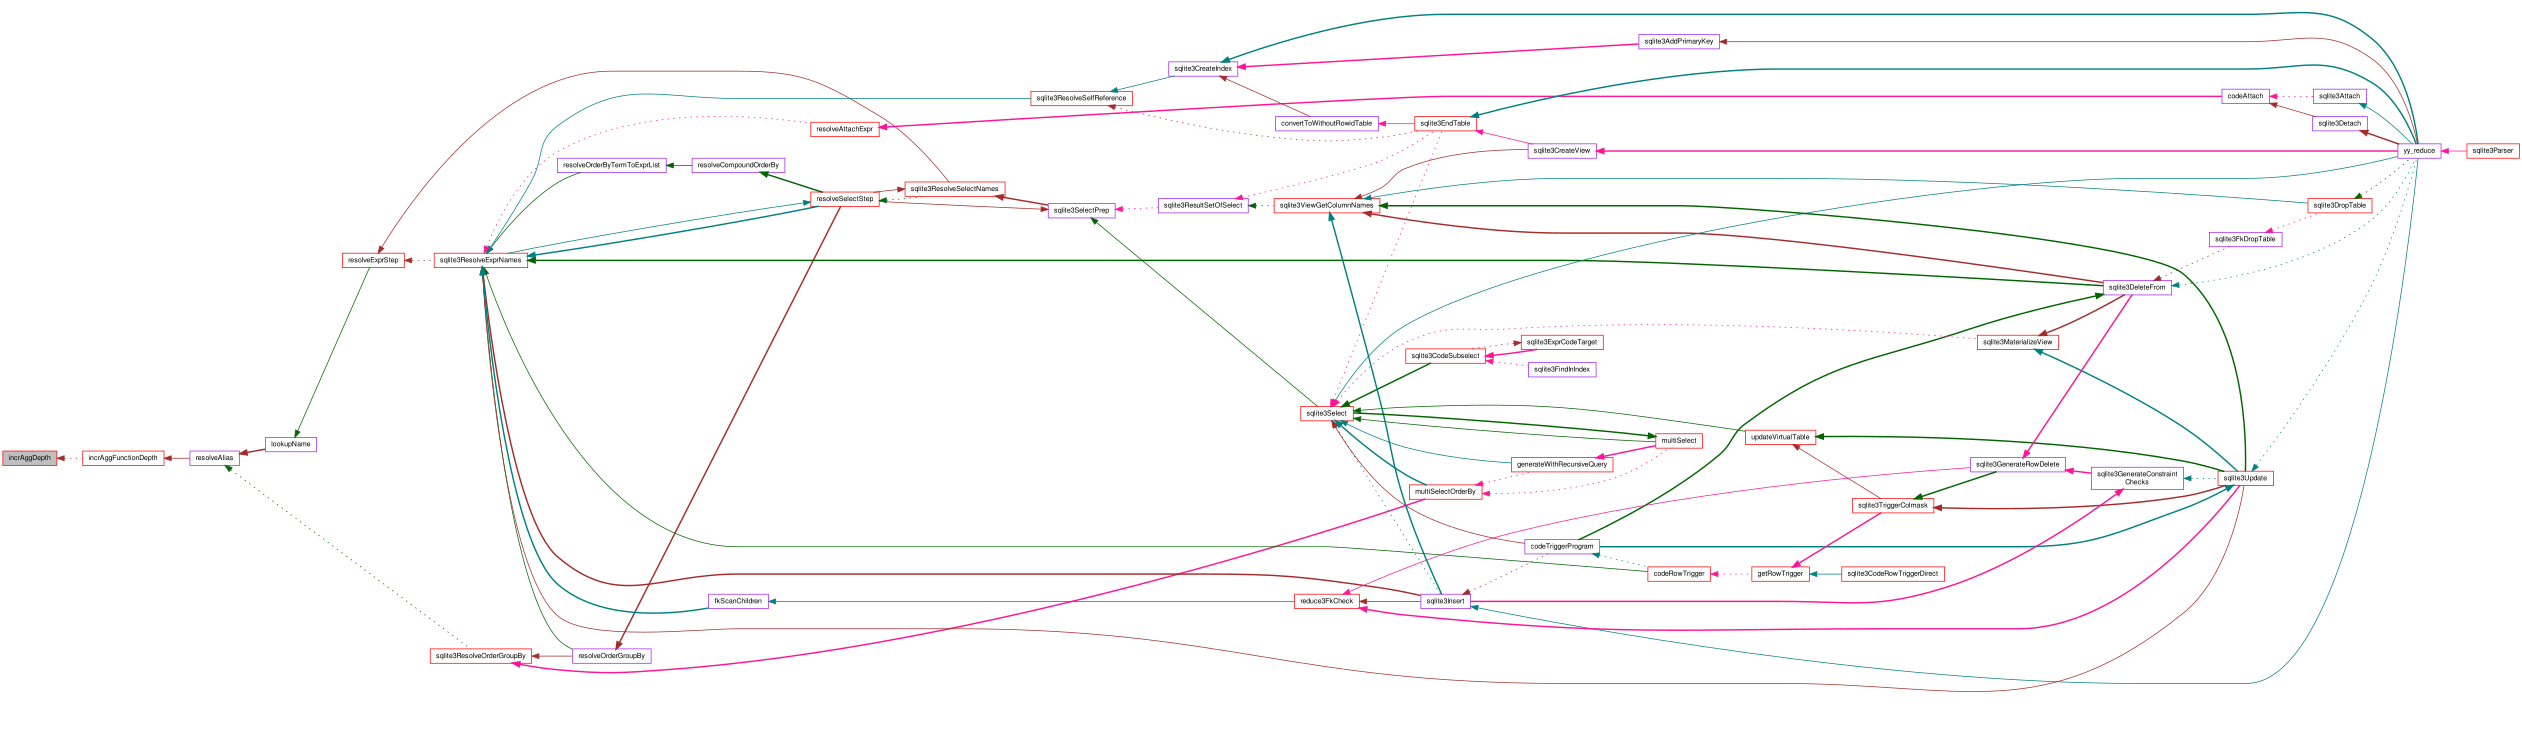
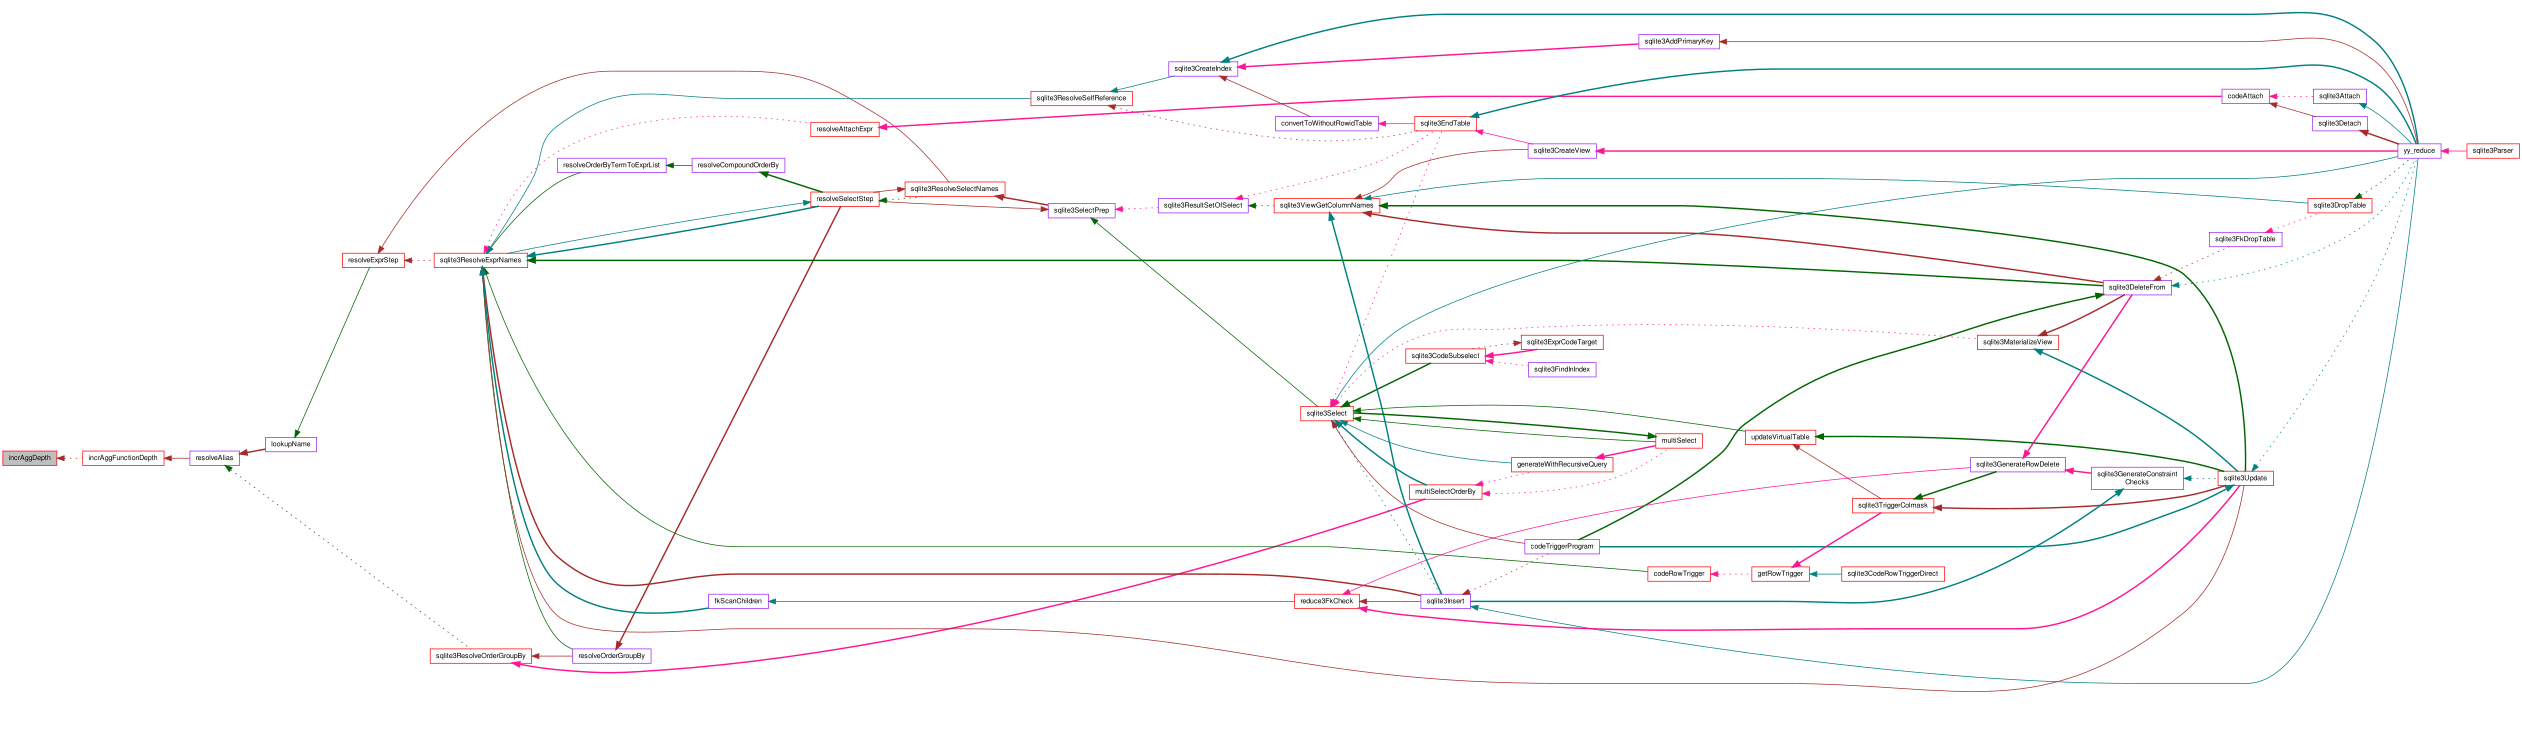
(1624, 561) -> none
(1807, 602) -> (1807, 602)
